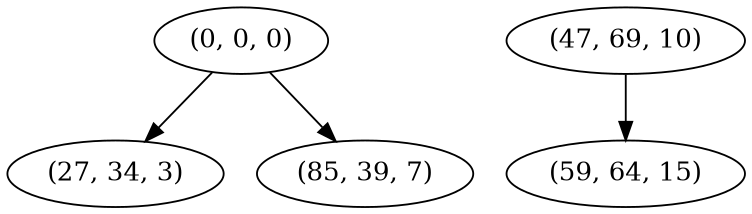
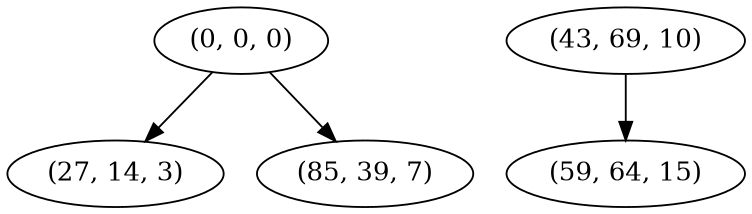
(626, 41) -> (626, 41)
(116, 174) -> (116, 174)
